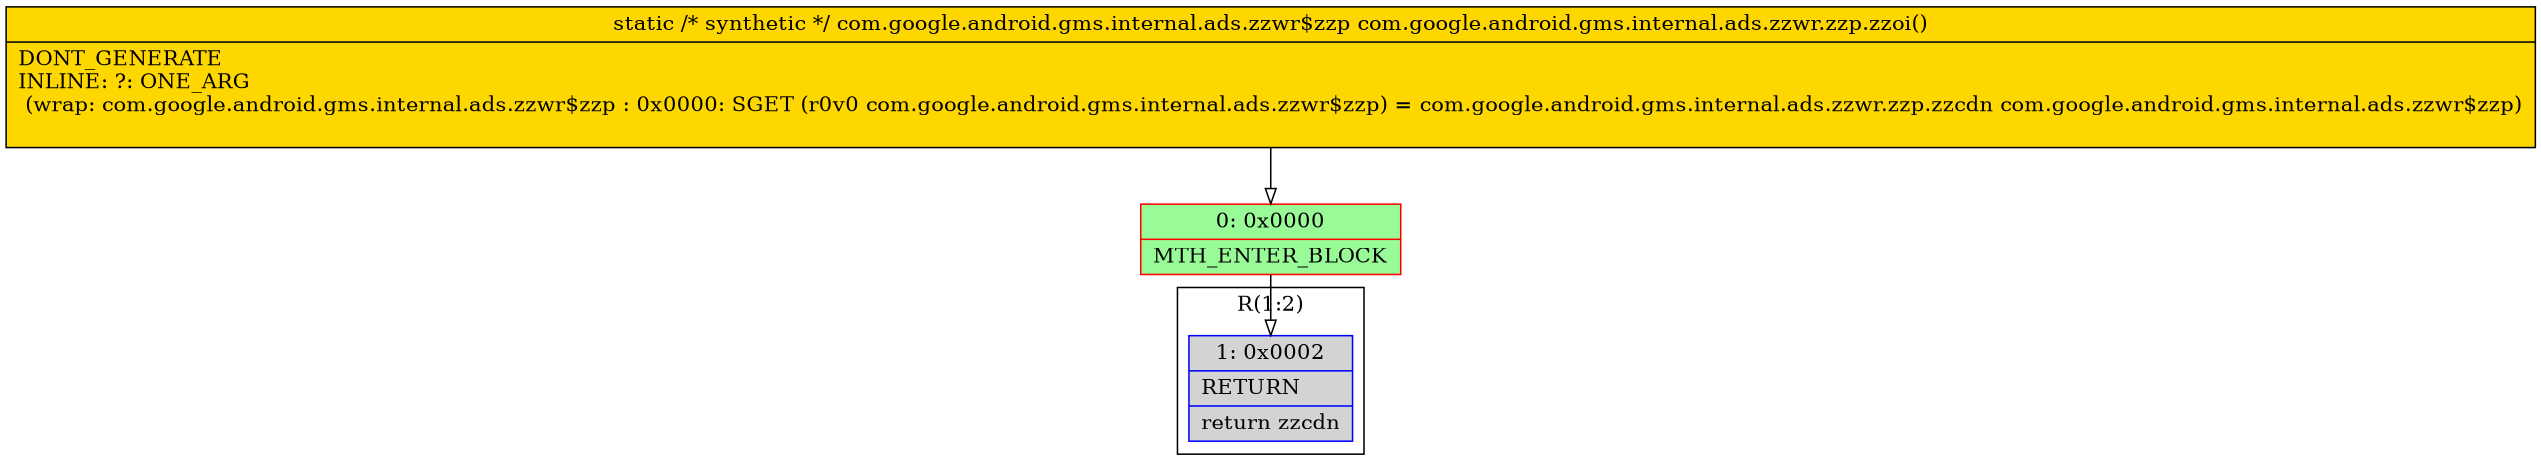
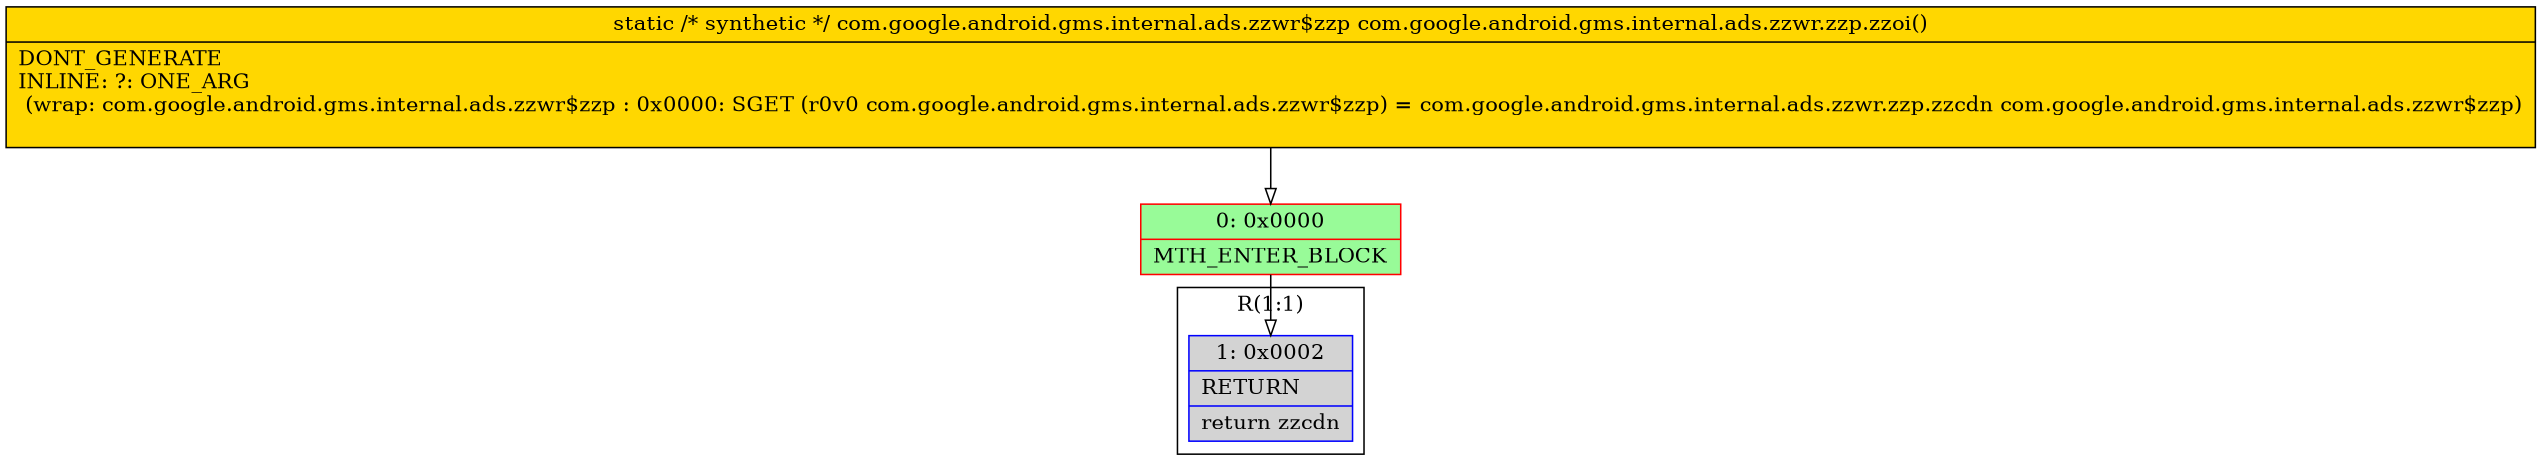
(1271, 305) -> (1271, 305)
